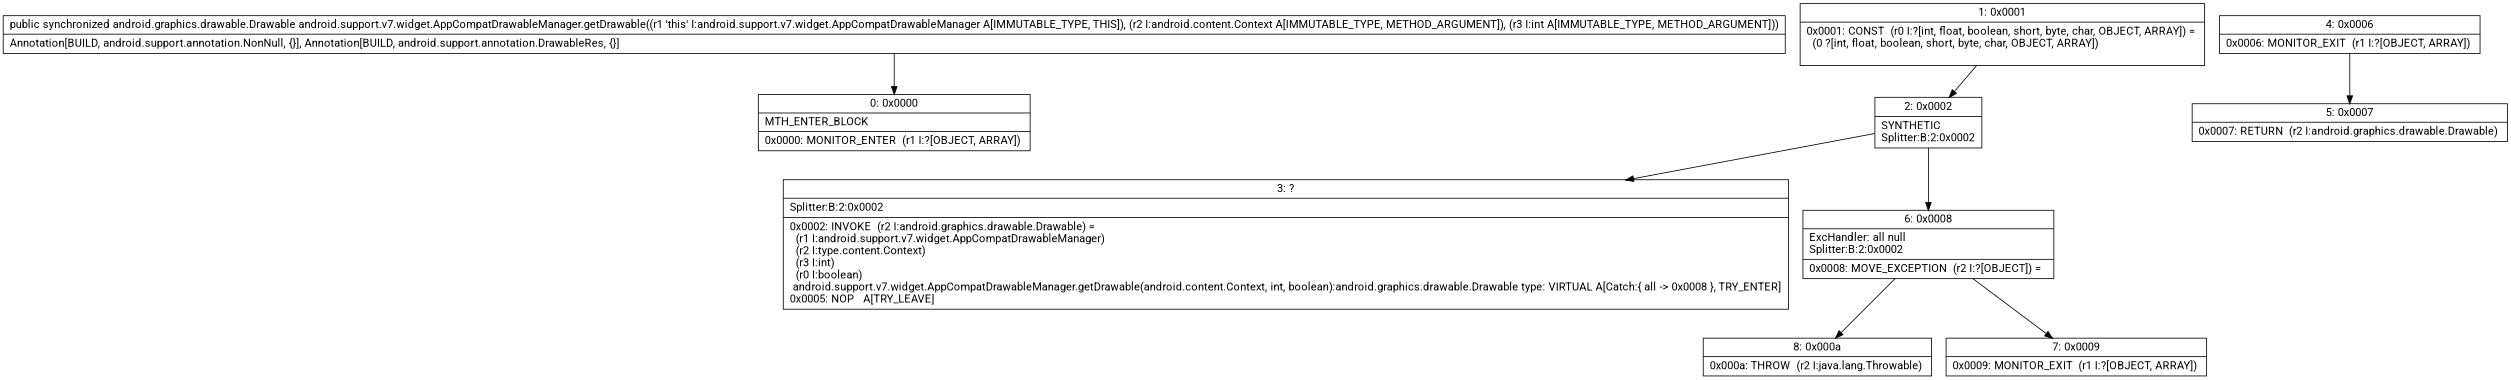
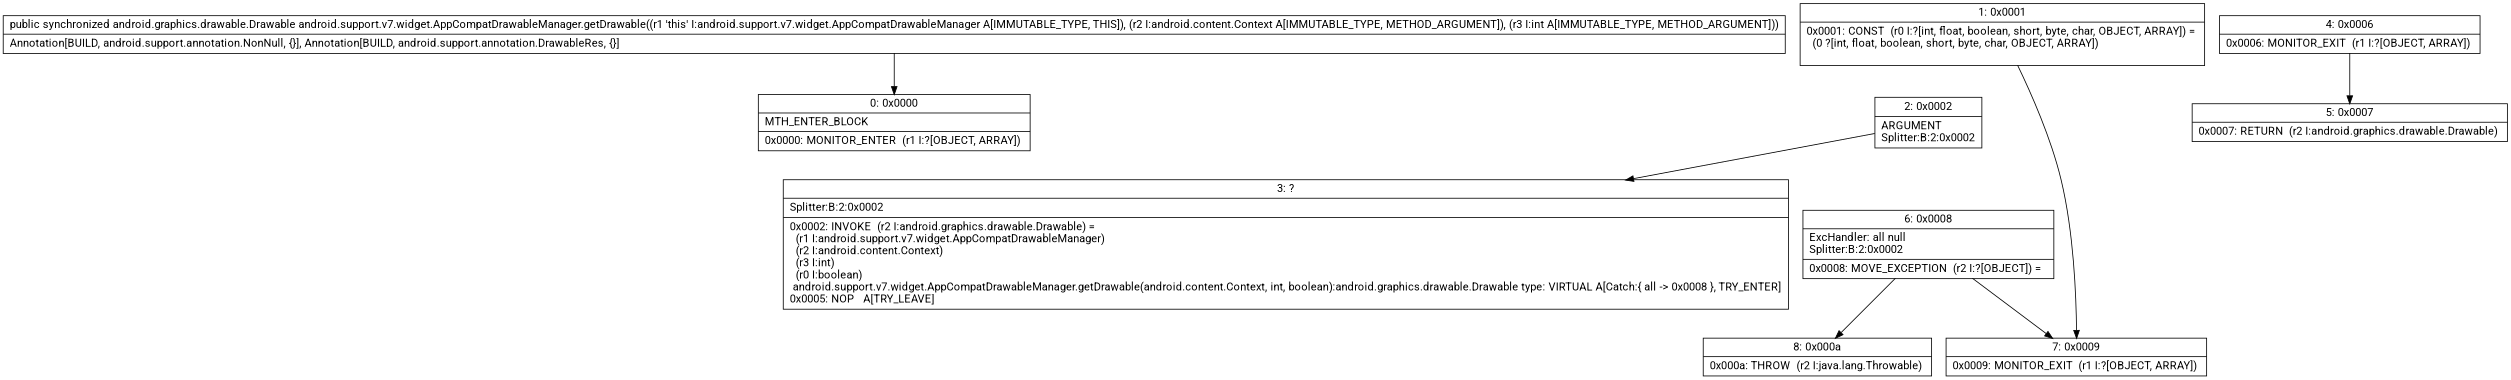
(1966, 78) -> (2064, 194)
(1911, 126) -> (1912, 126)
(1928, 175) -> none
(858, 251) -> (866, 251)
